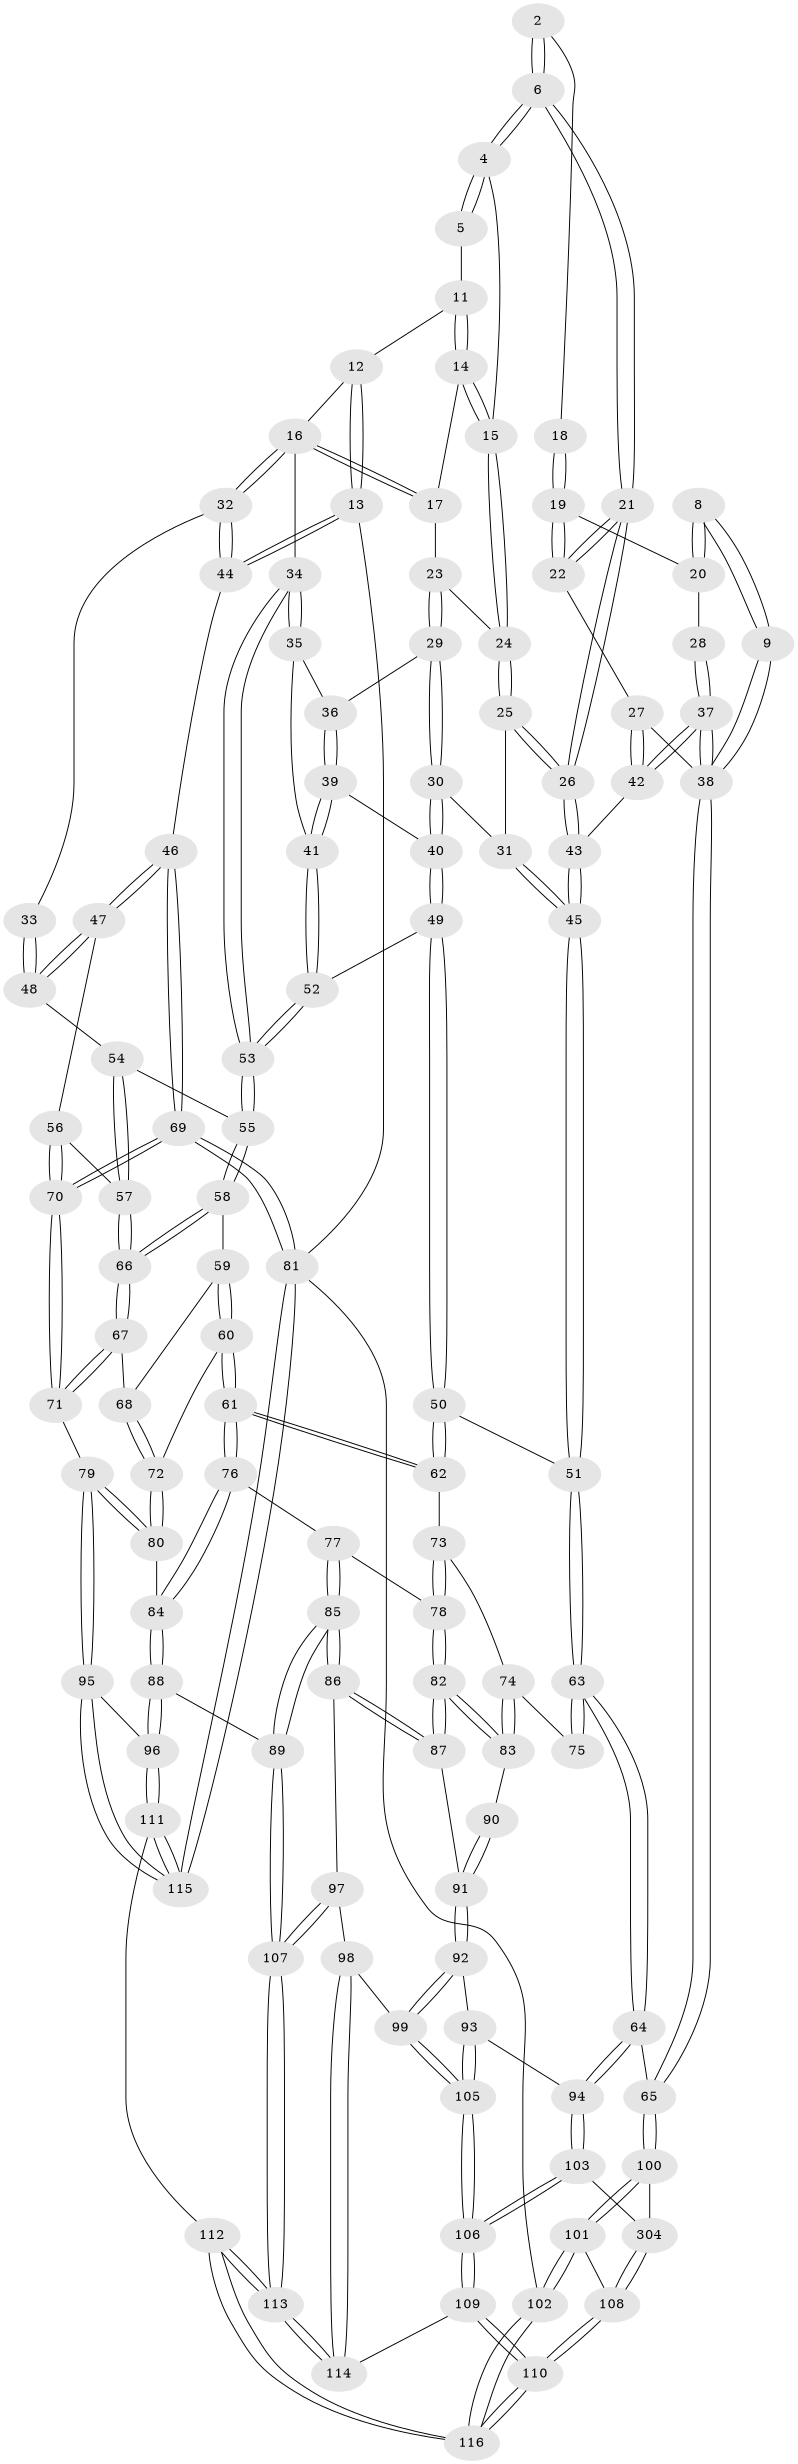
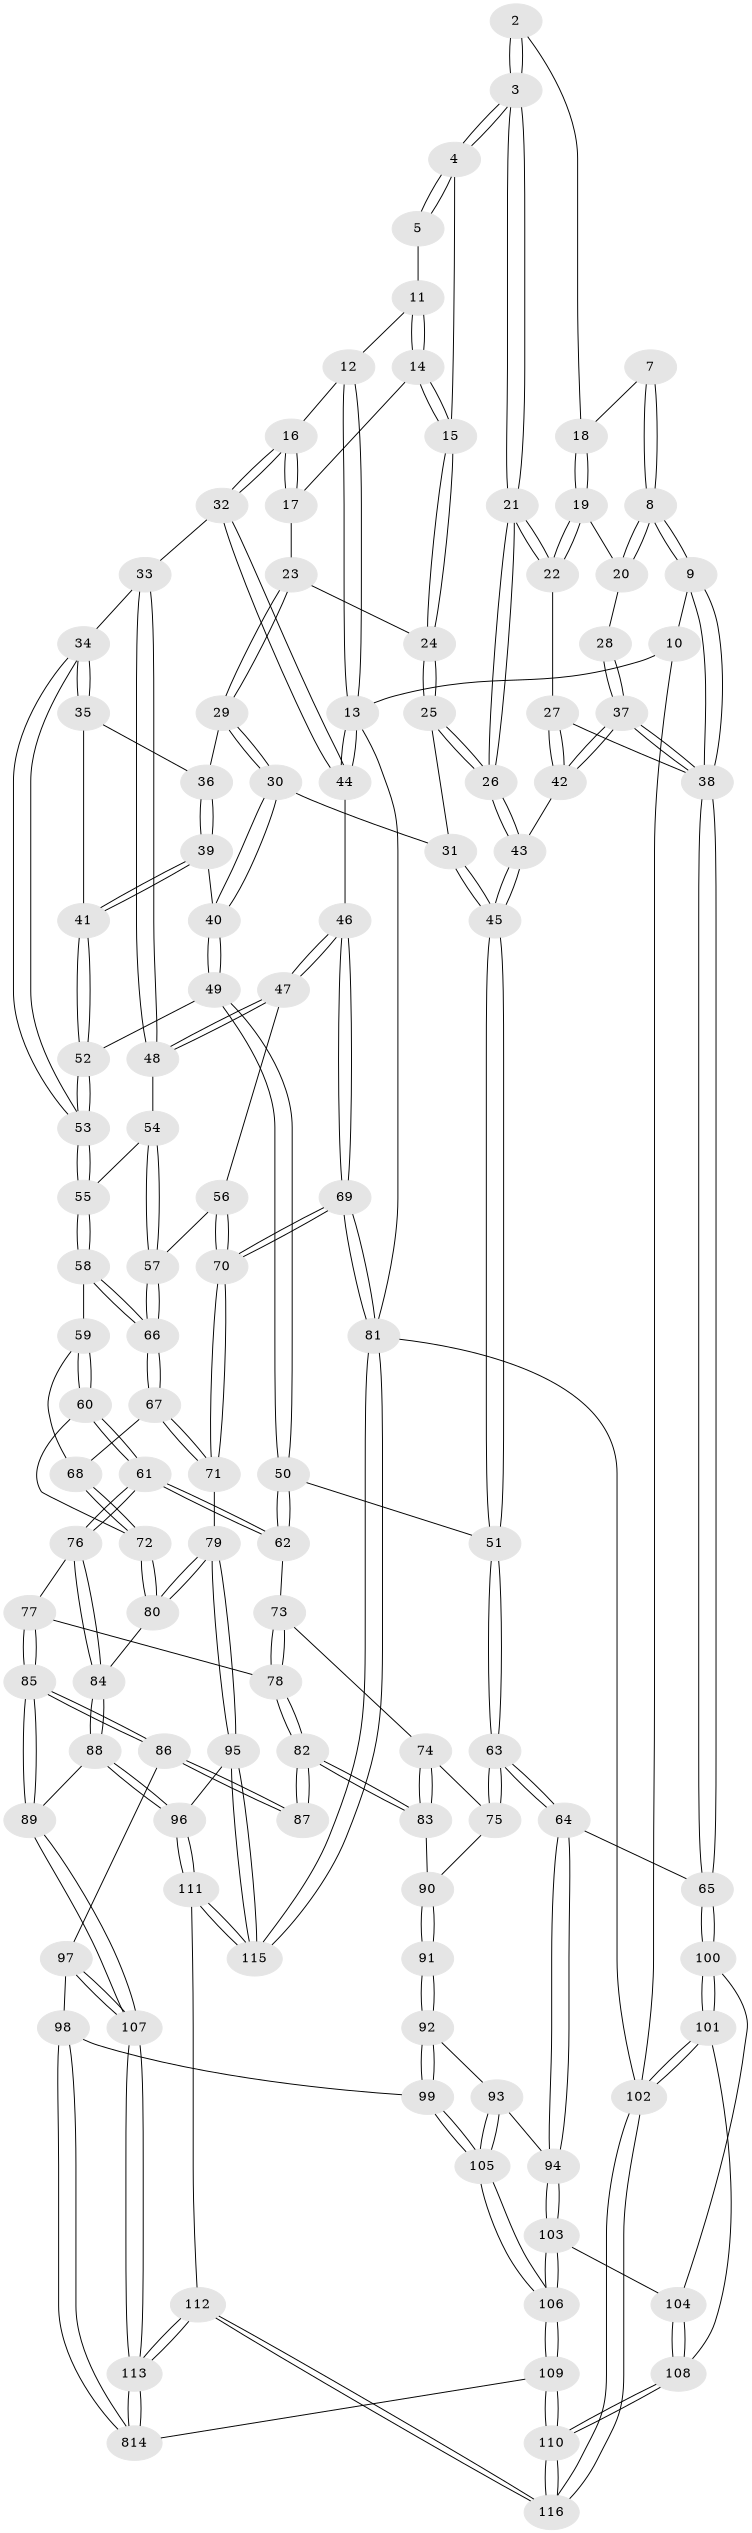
(538, 90) -> (516, 90)
none -> (651, 367)
(295, 505) -> (114, 609)
none -> (675, 644)
(450, 1820) -> none
none -> (461, 1855)
(650, 2236) -> (679, 2305)
(339, 2374) -> (135, 2443)
